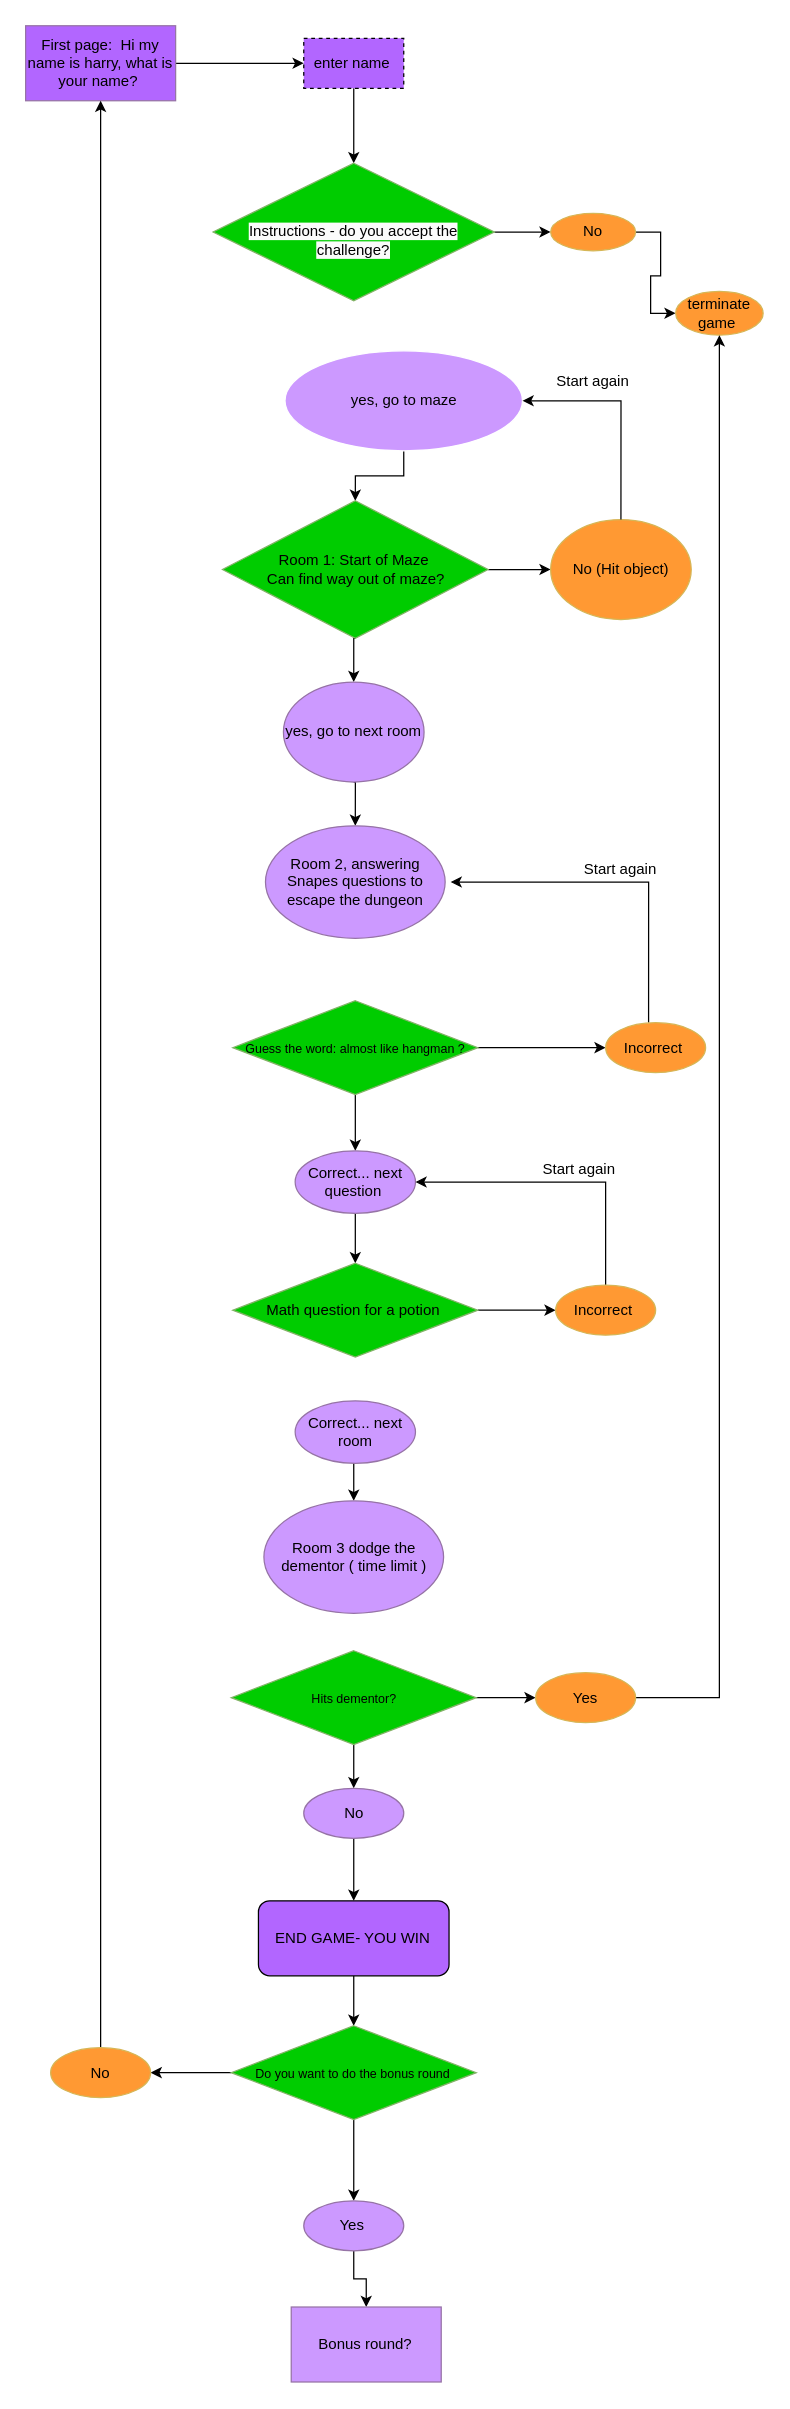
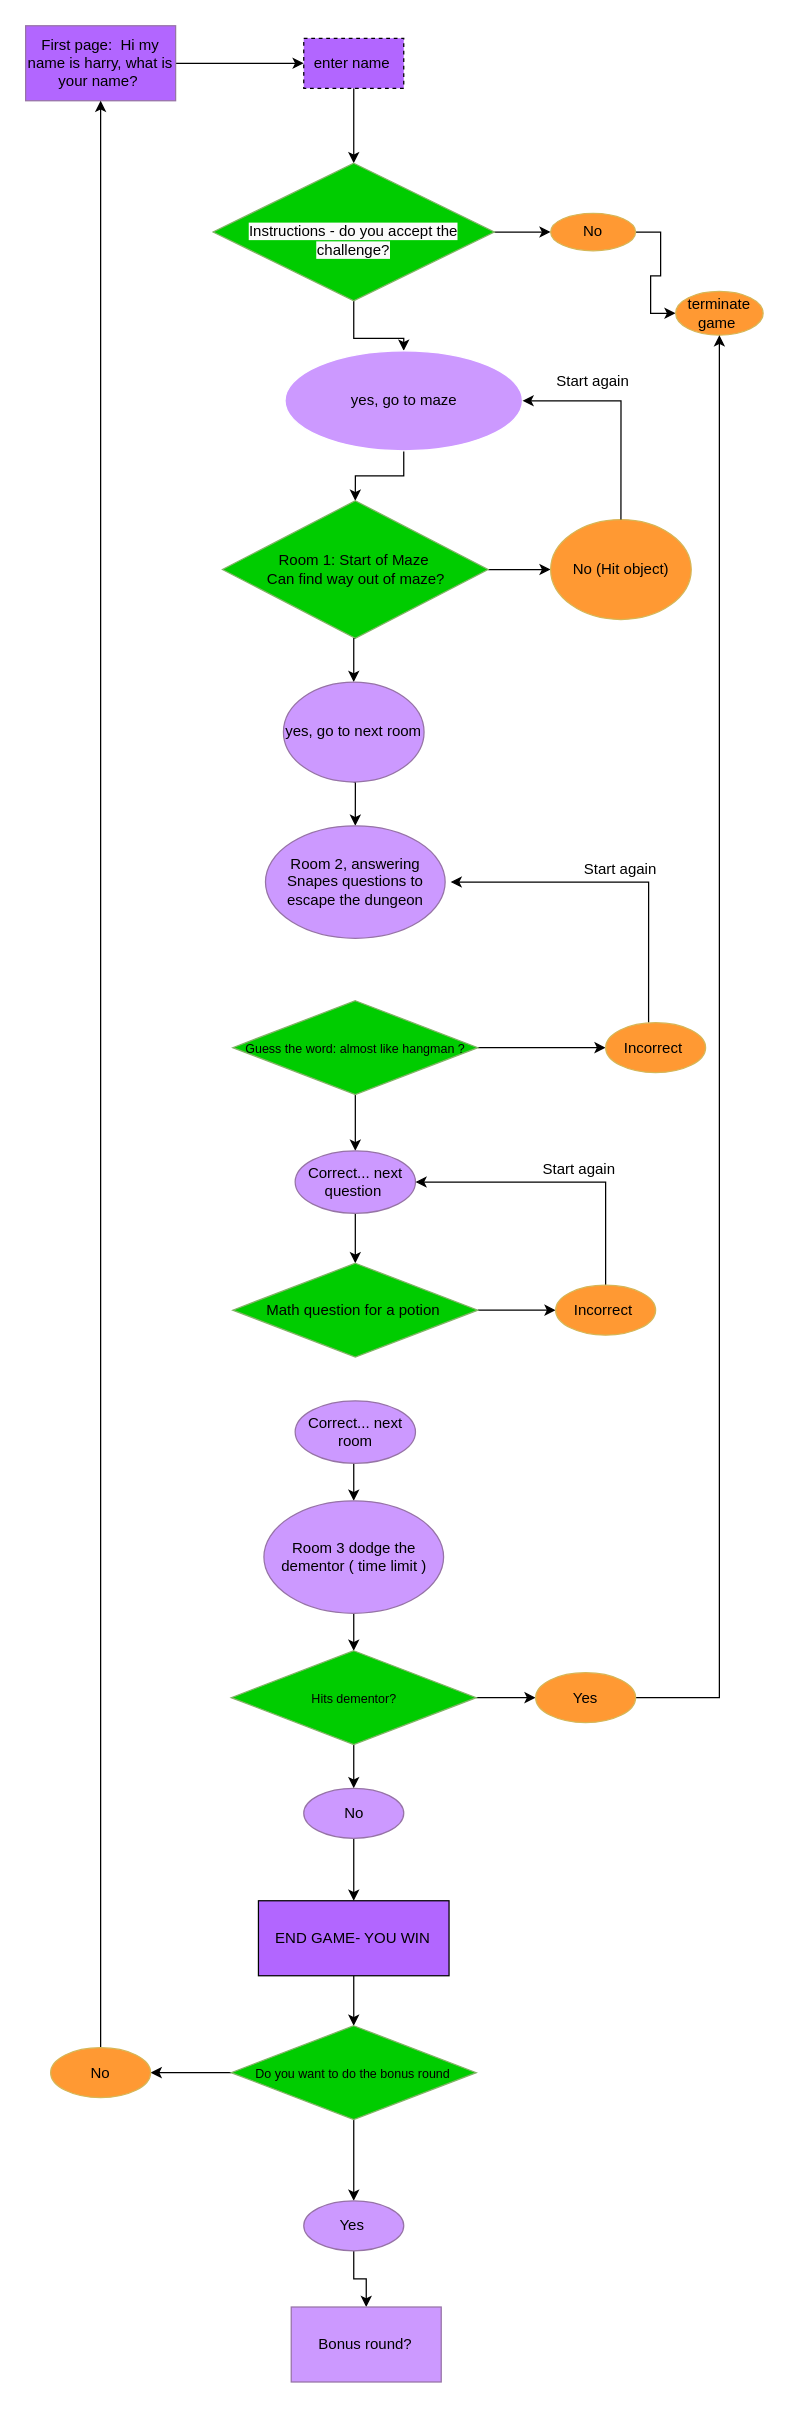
none -> (362, 338)
none -> (354, 1636)
(354, 1938) -> (354, 1938)
